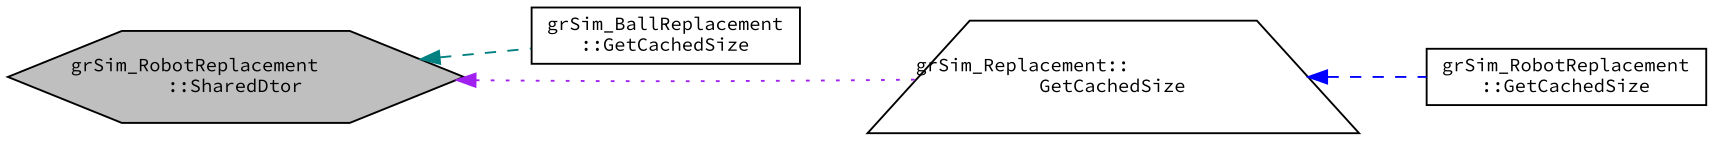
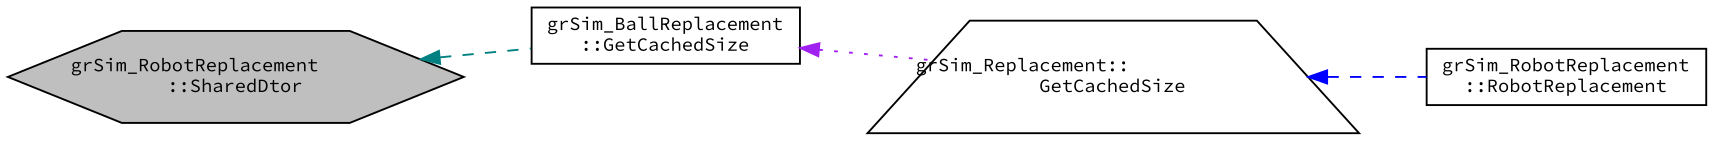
(1566, 77) -> (1566, 77)
(696, 81) -> (876, 55)
